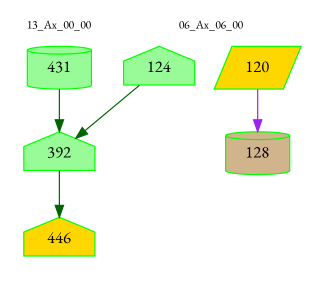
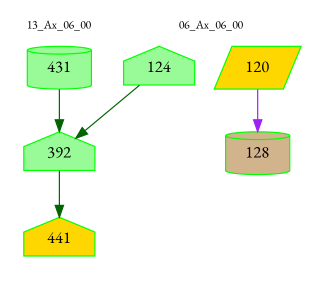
(59, 26) -> (59, 26)
(59, 239) -> (59, 239)
